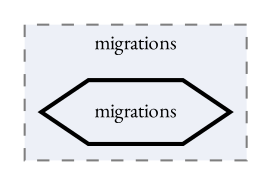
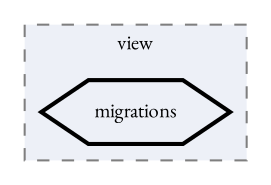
(136, 44) -> (136, 44)
